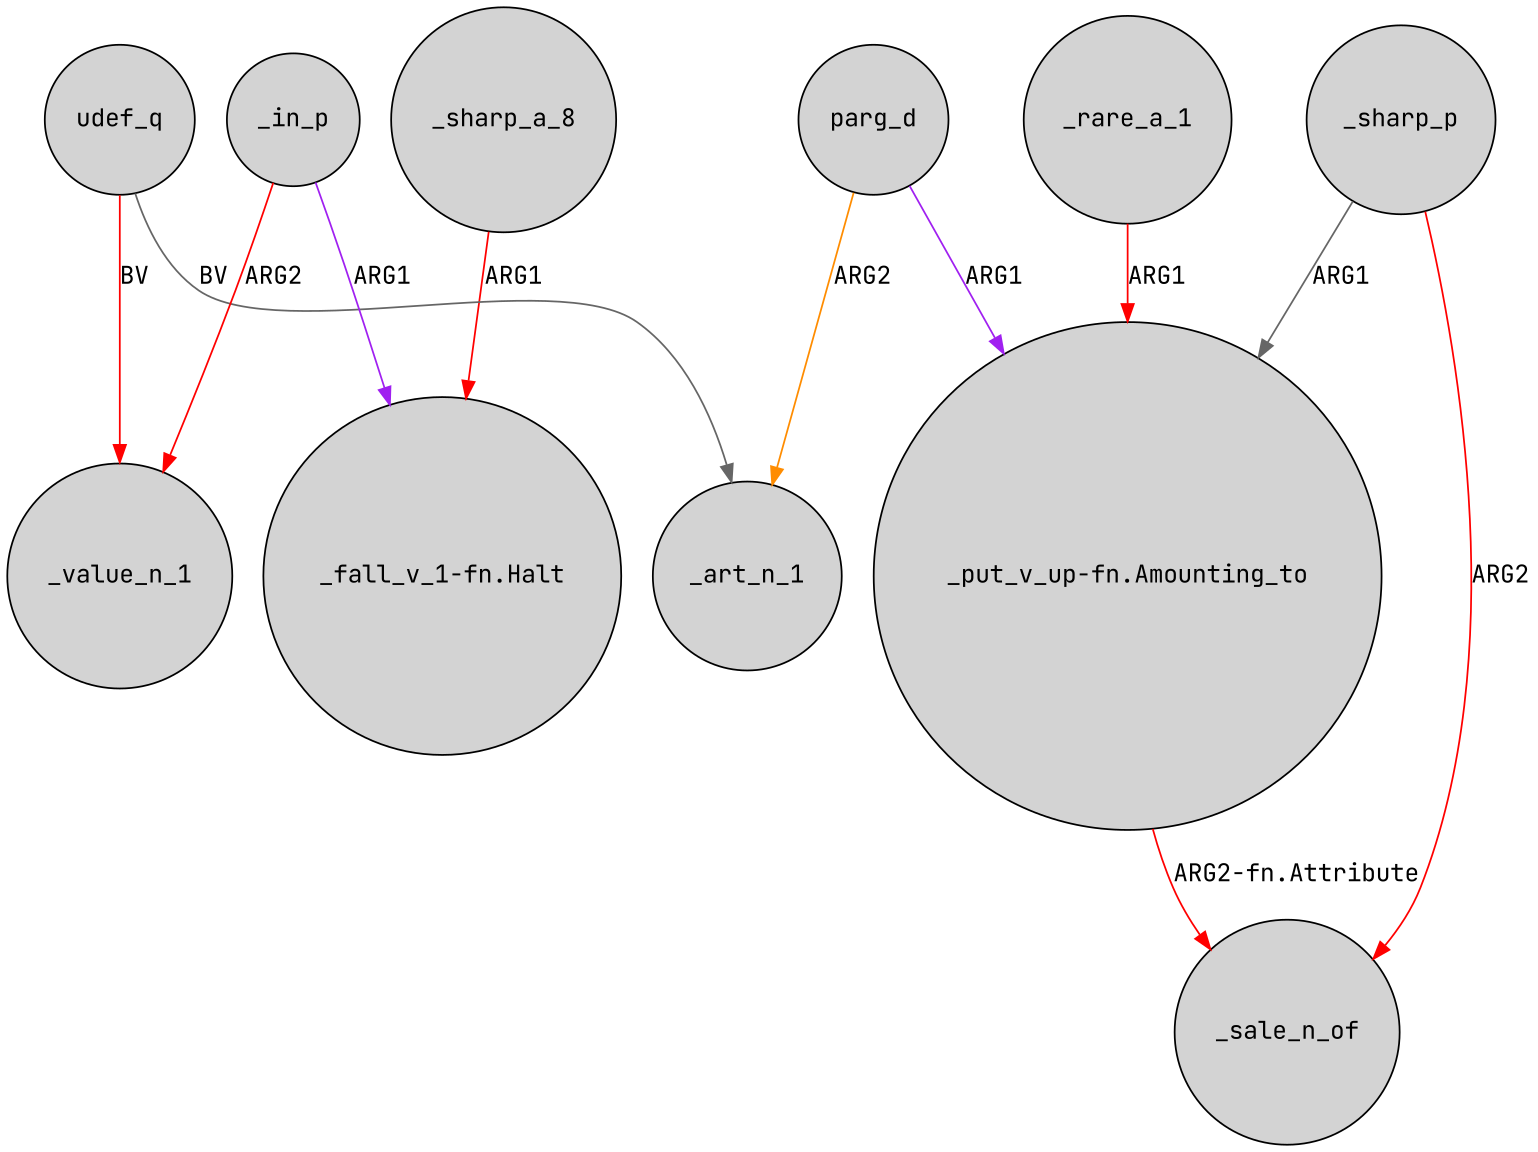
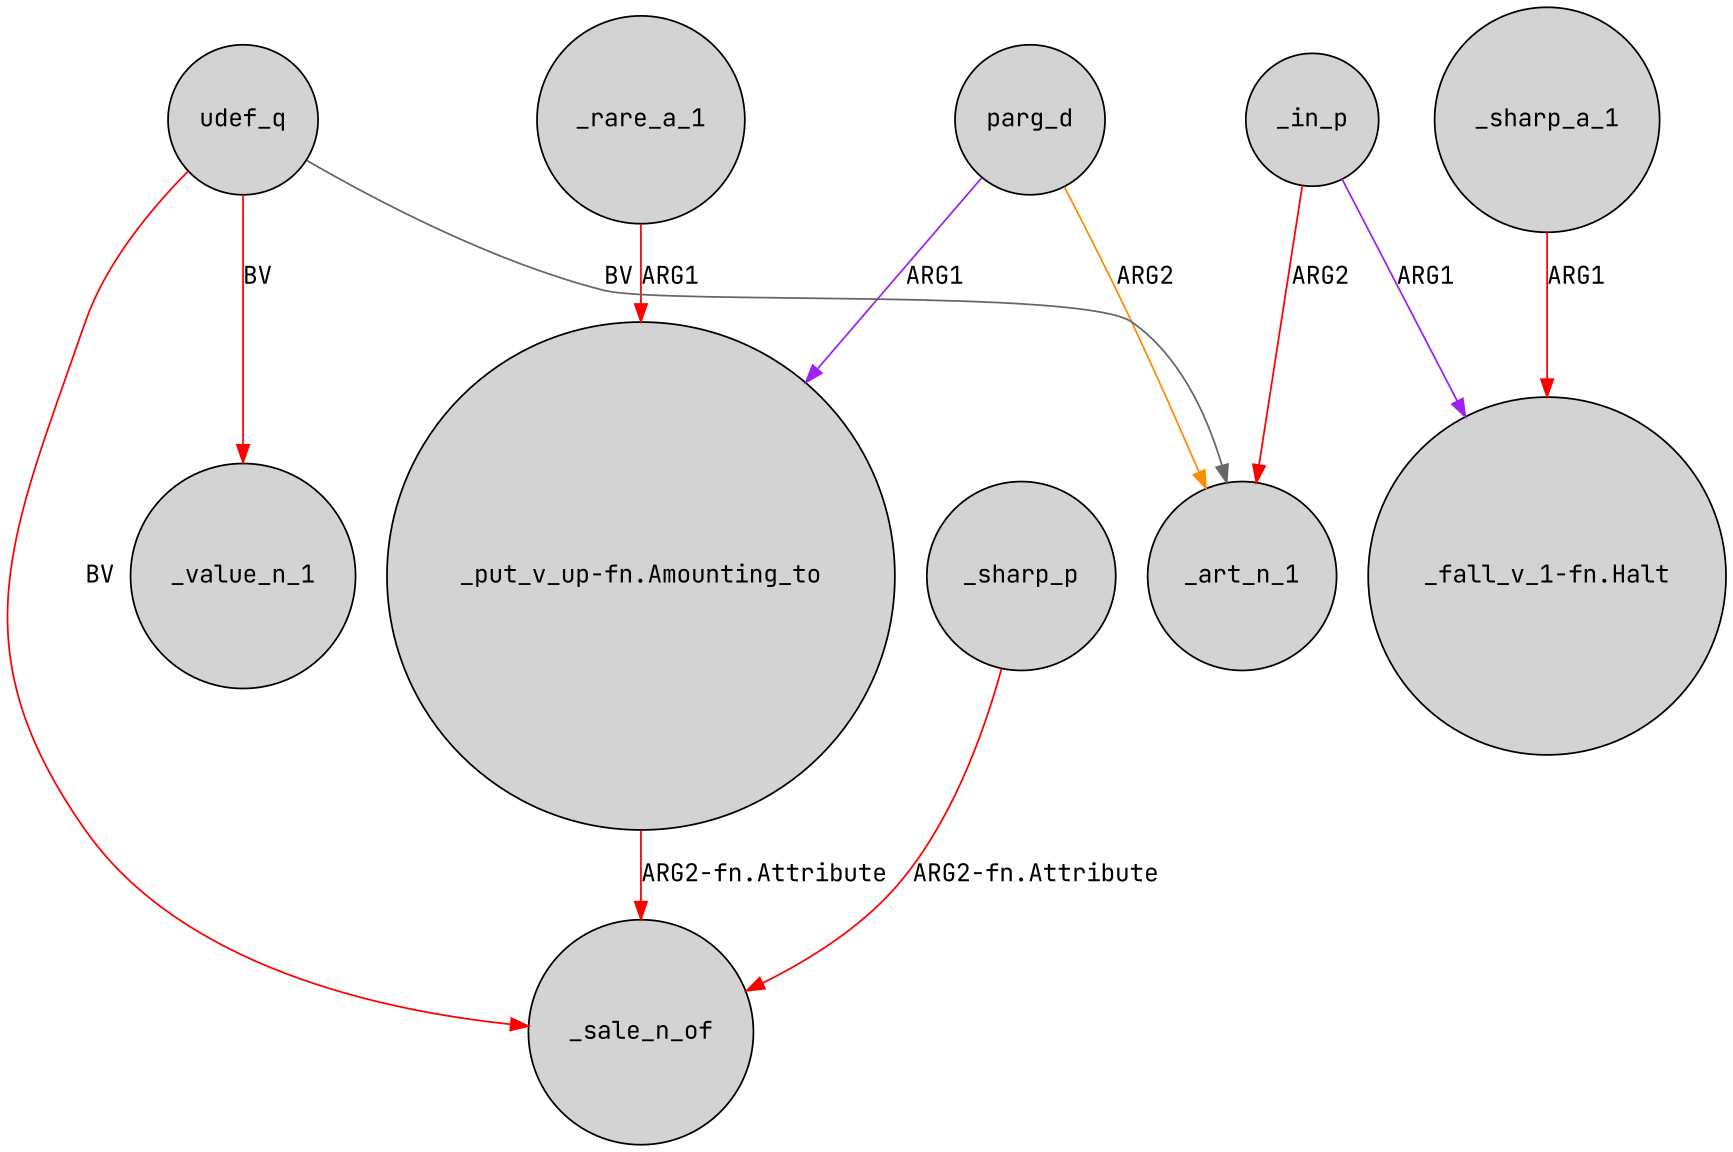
(504, 120) -> (1547, 120)
(1310, 272) -> none
(224, 320) -> (1281, 325)
(1501, 576) -> (1036, 875)
none -> (29, 725)
